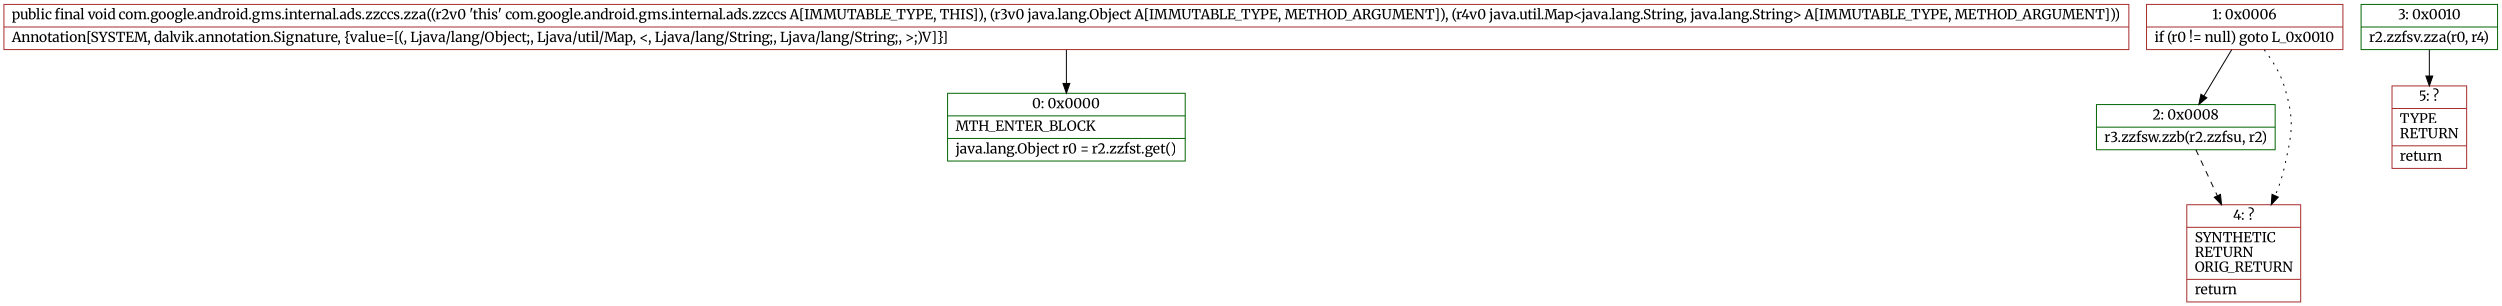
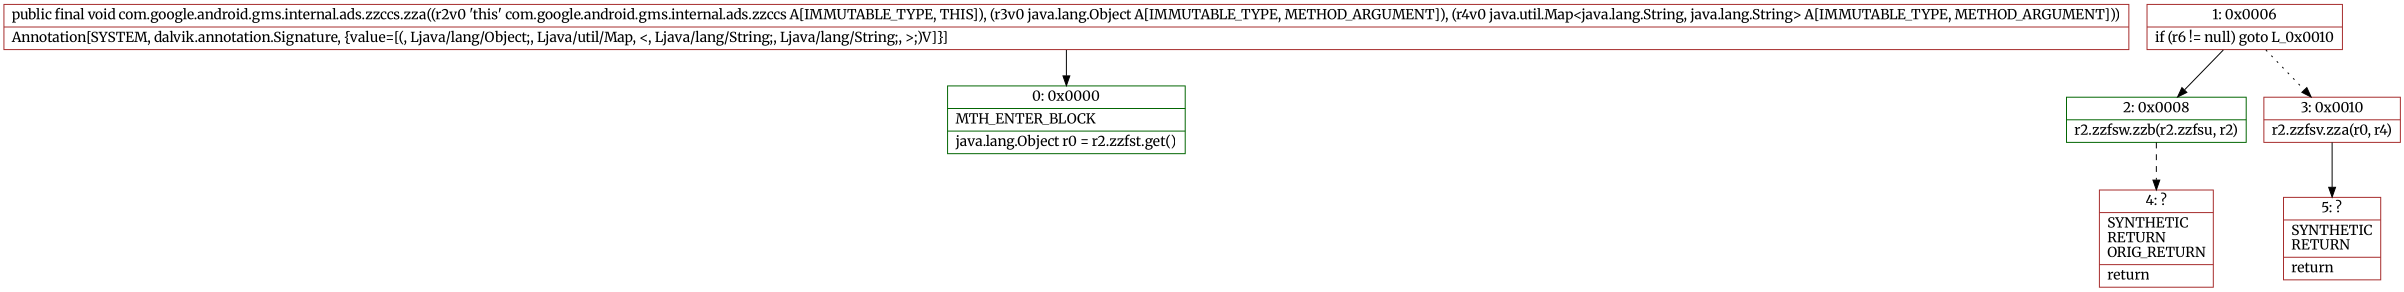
(2429, 27) -> (2332, 120)
(2245, 38) -> (2245, 38)
(2419, 119) -> (2332, 231)
(2291, 121) -> (2285, 70)
(2186, 138) -> (2156, 131)
